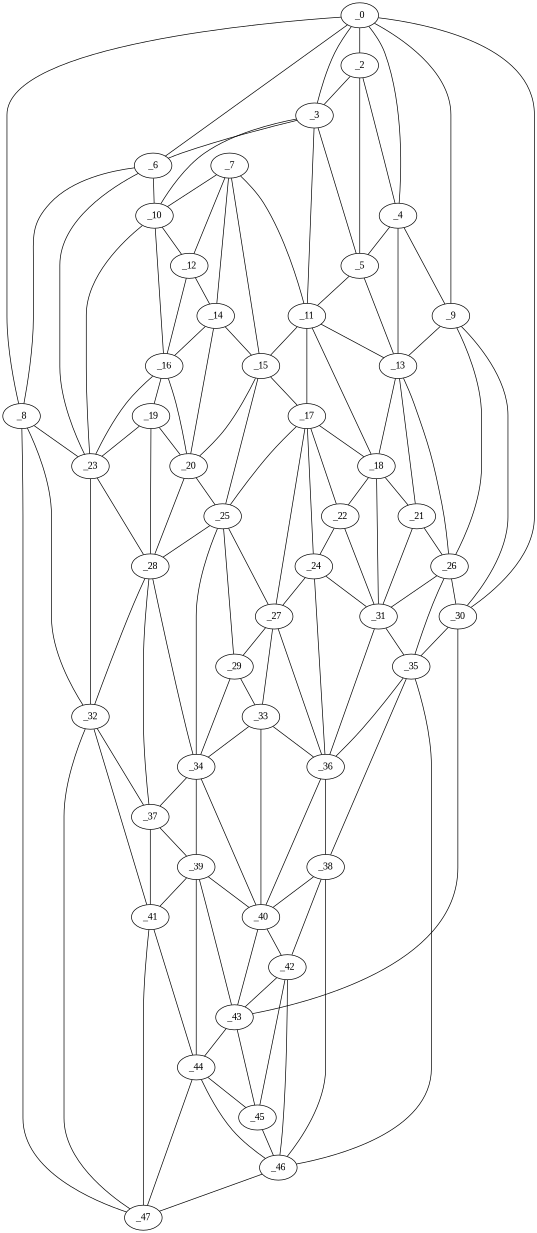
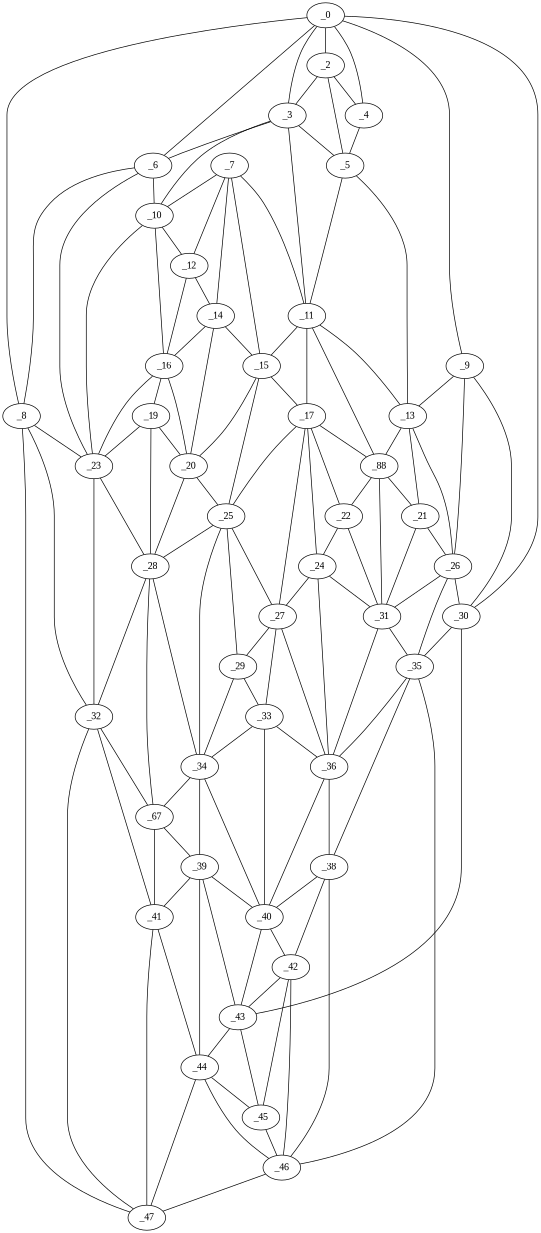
(424, 266) -> none
(398, 291) -> none
(376, 466) -> (379, 466)
(150, 817) -> (154, 817)
